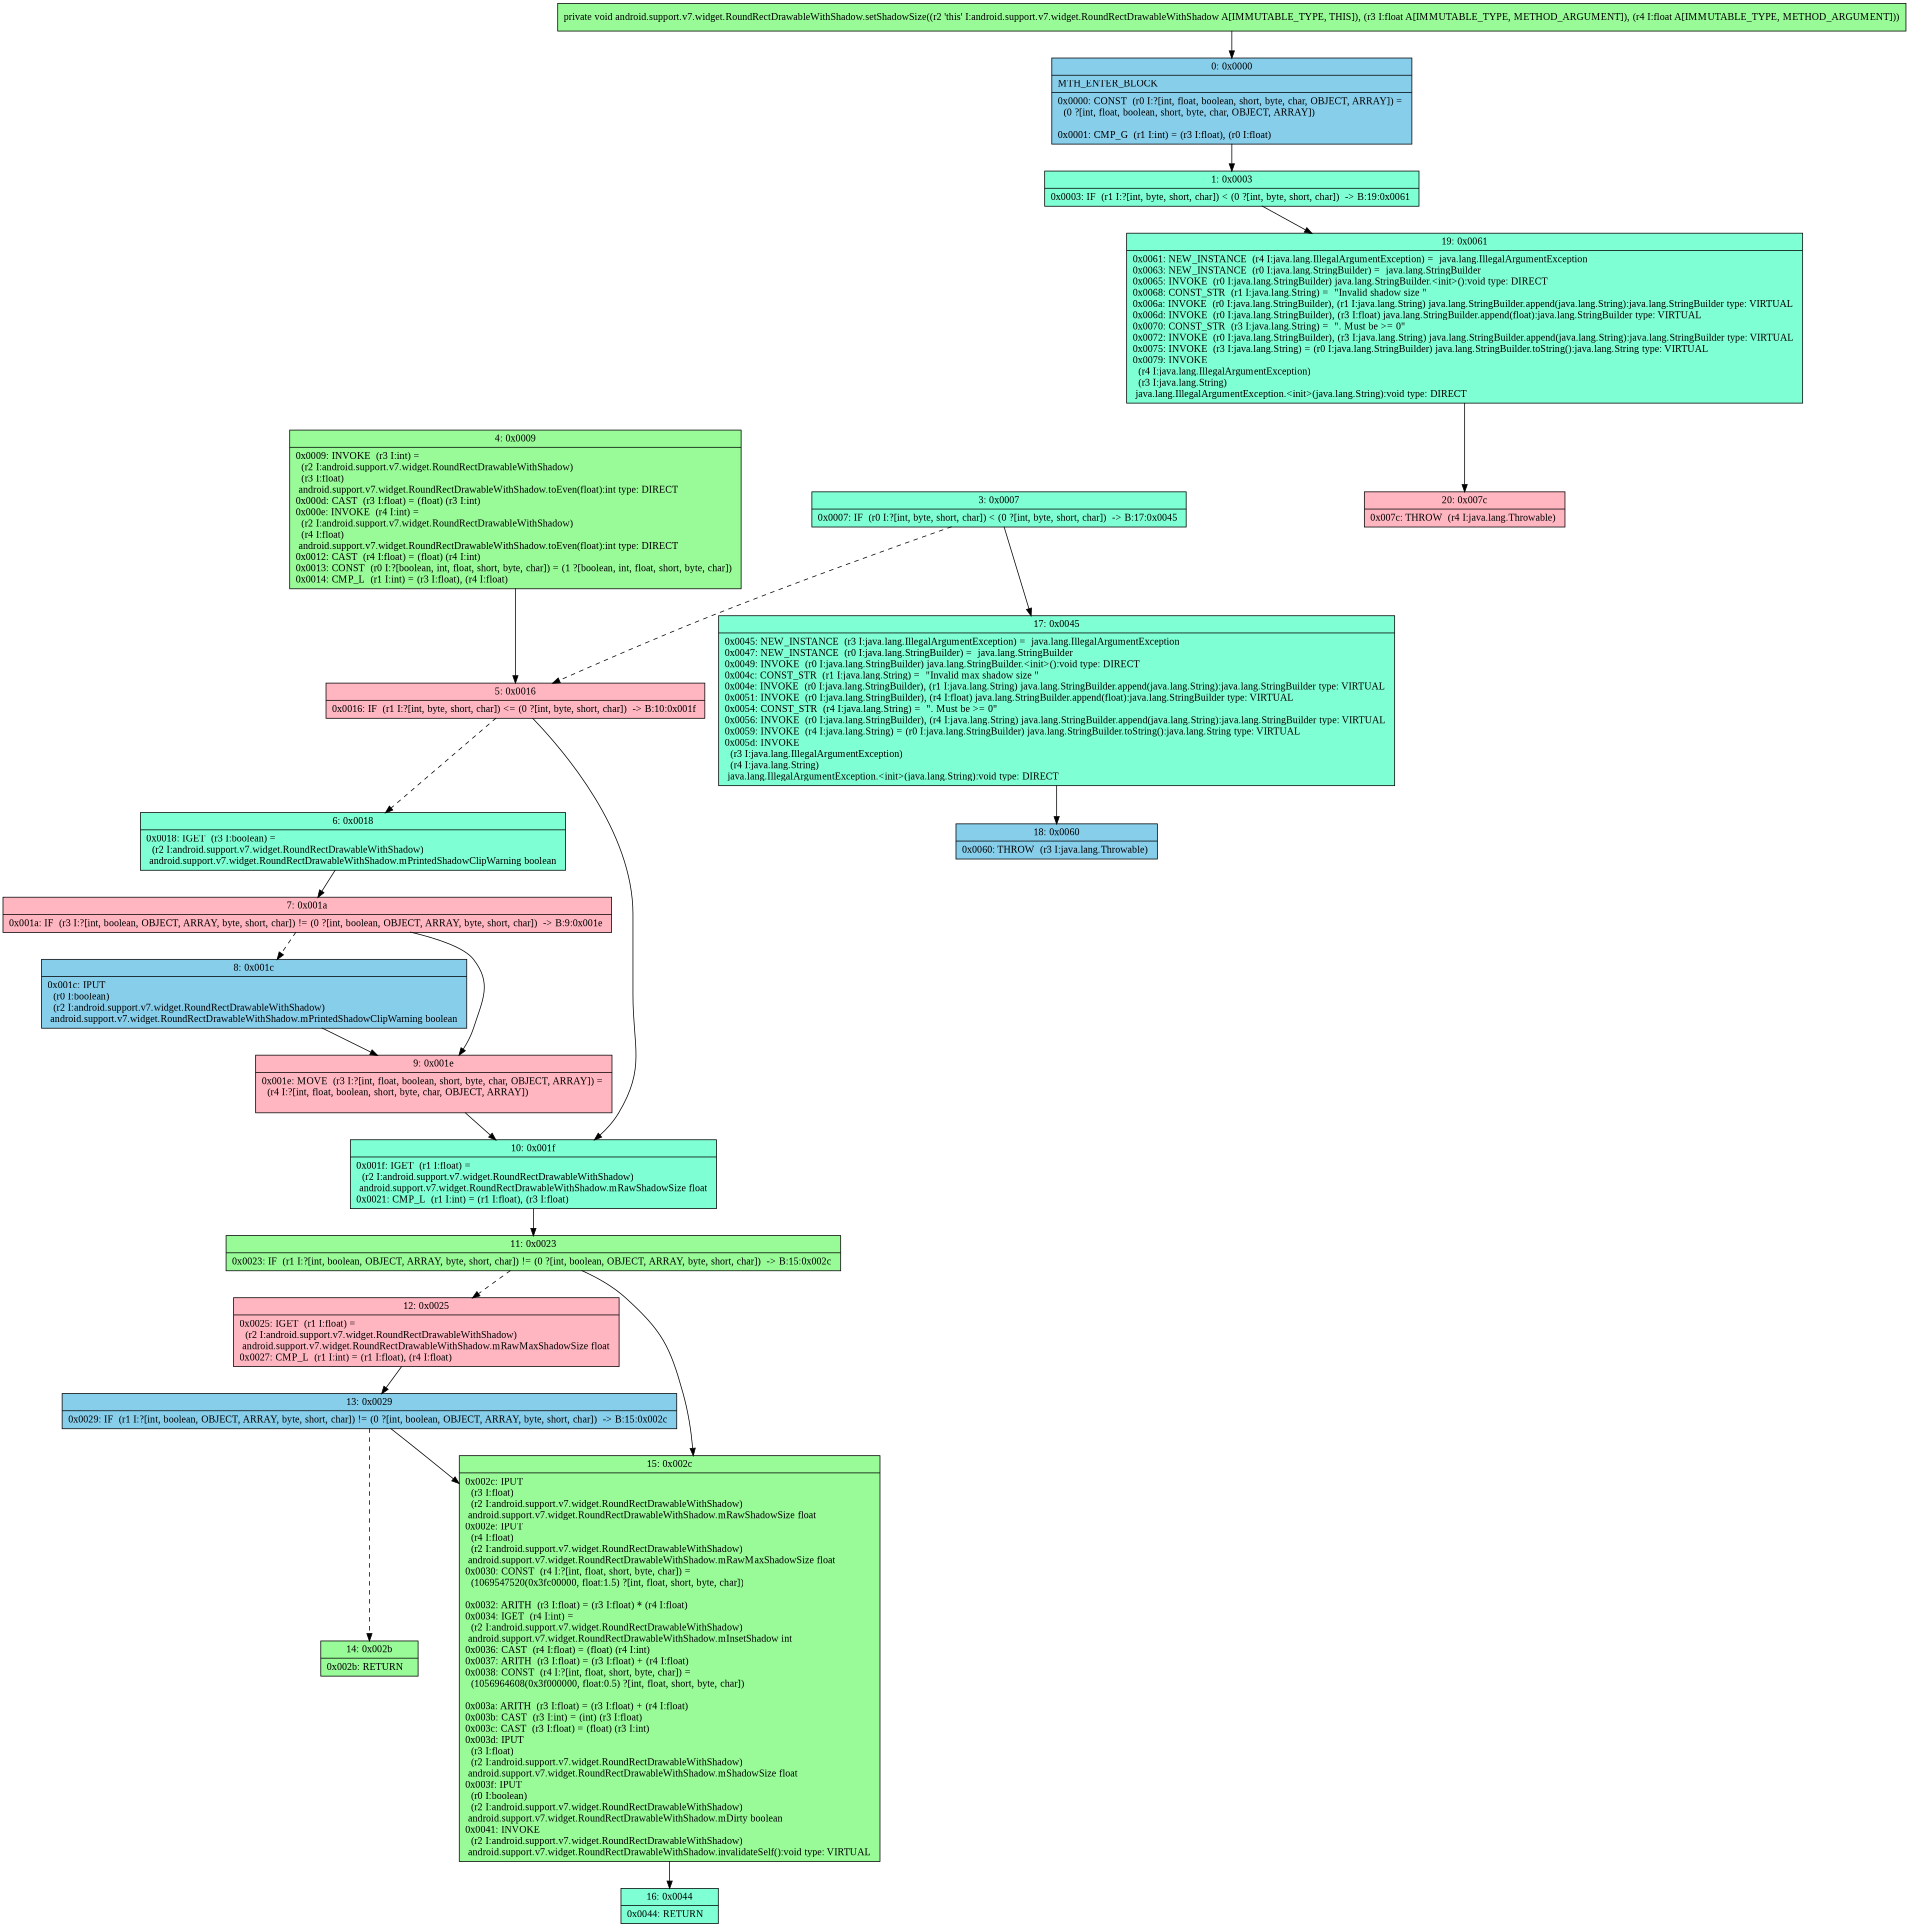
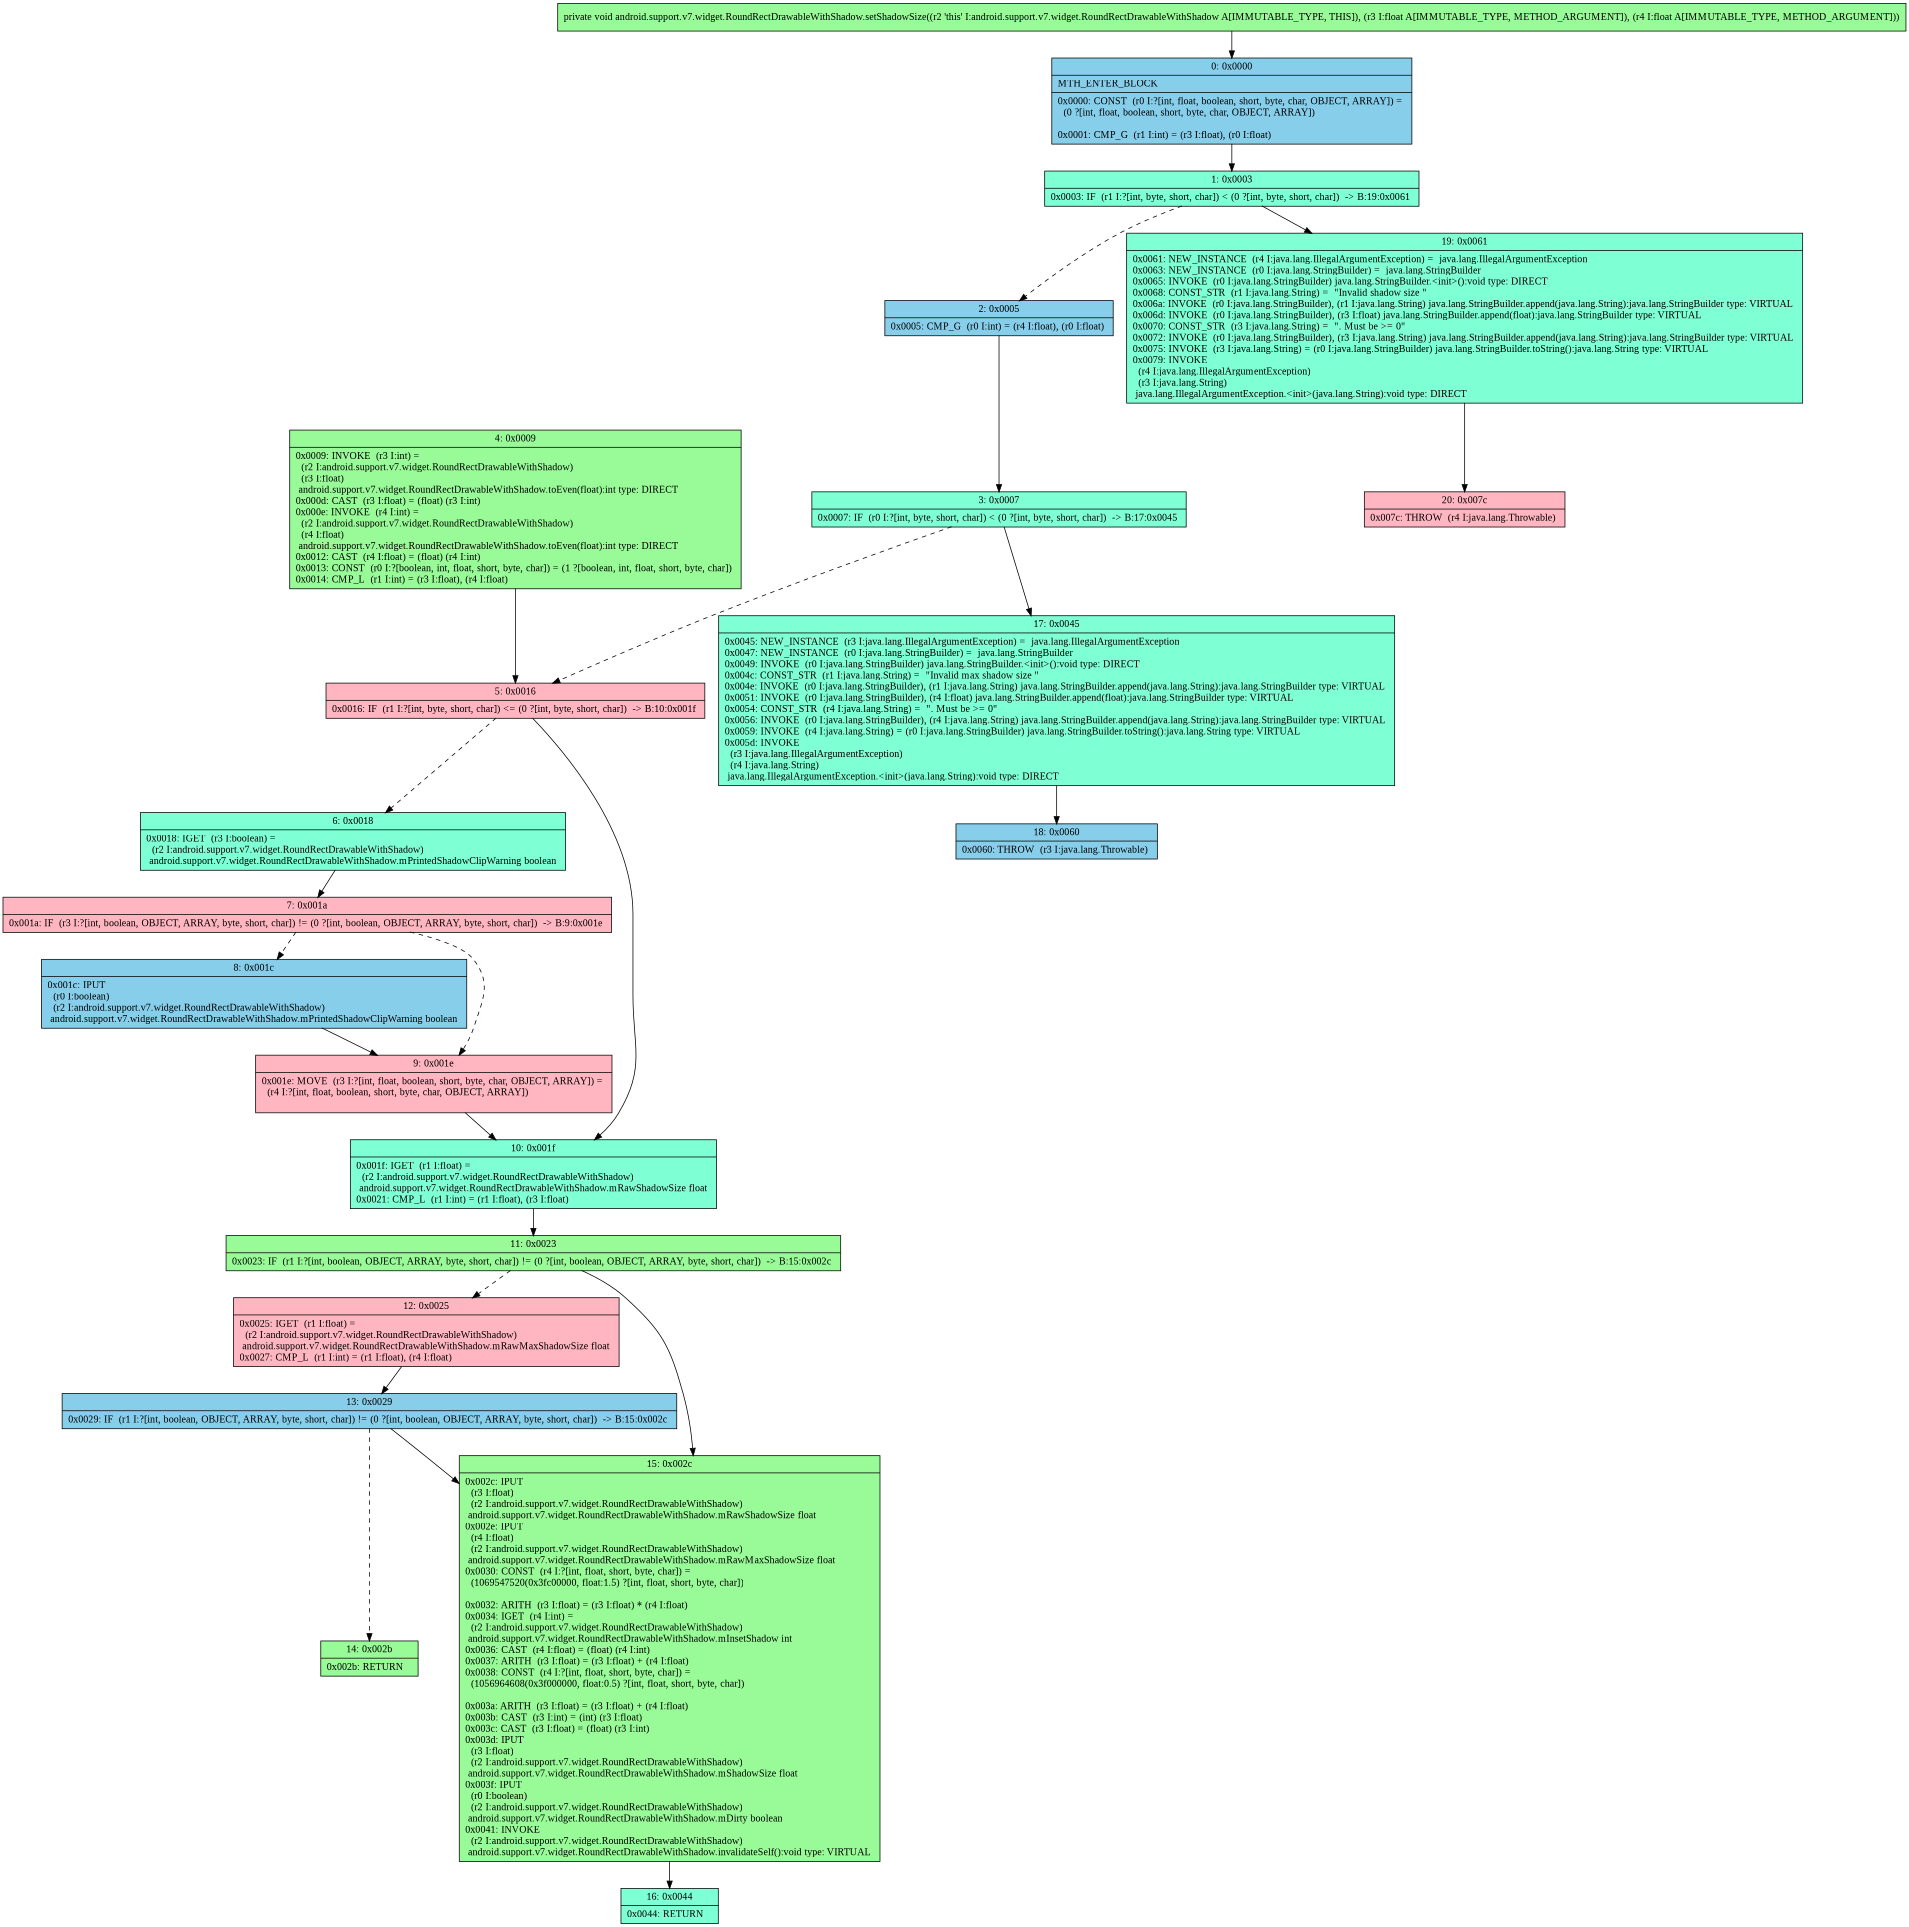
none -> (999, 318)
(480, 971) -> (480, 971)
